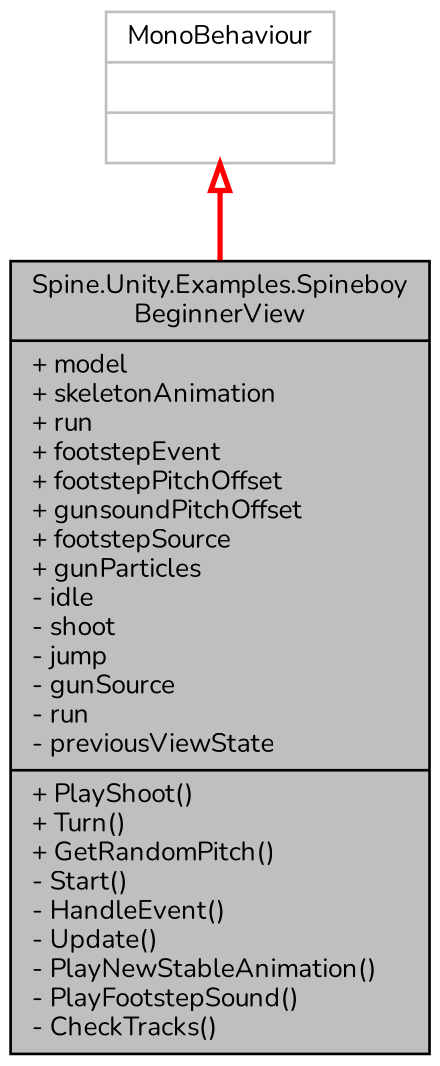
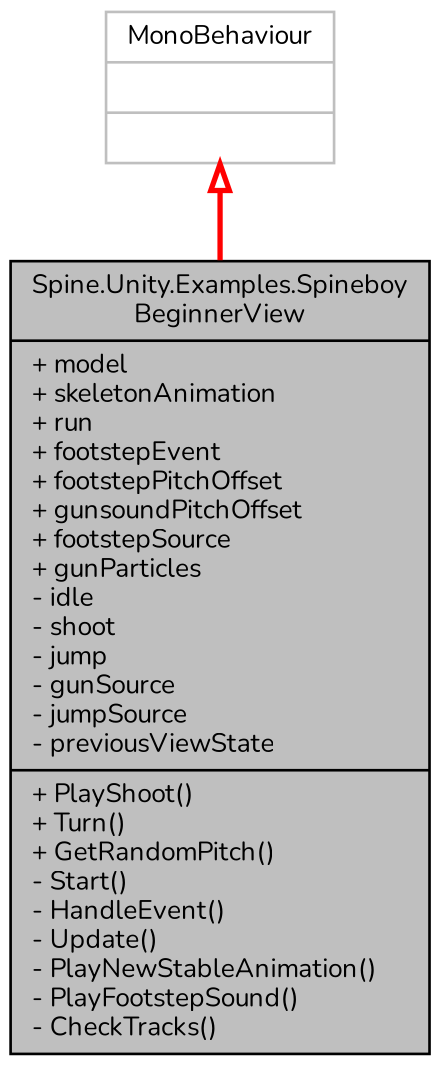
(61, 715) -> (110, 715)
